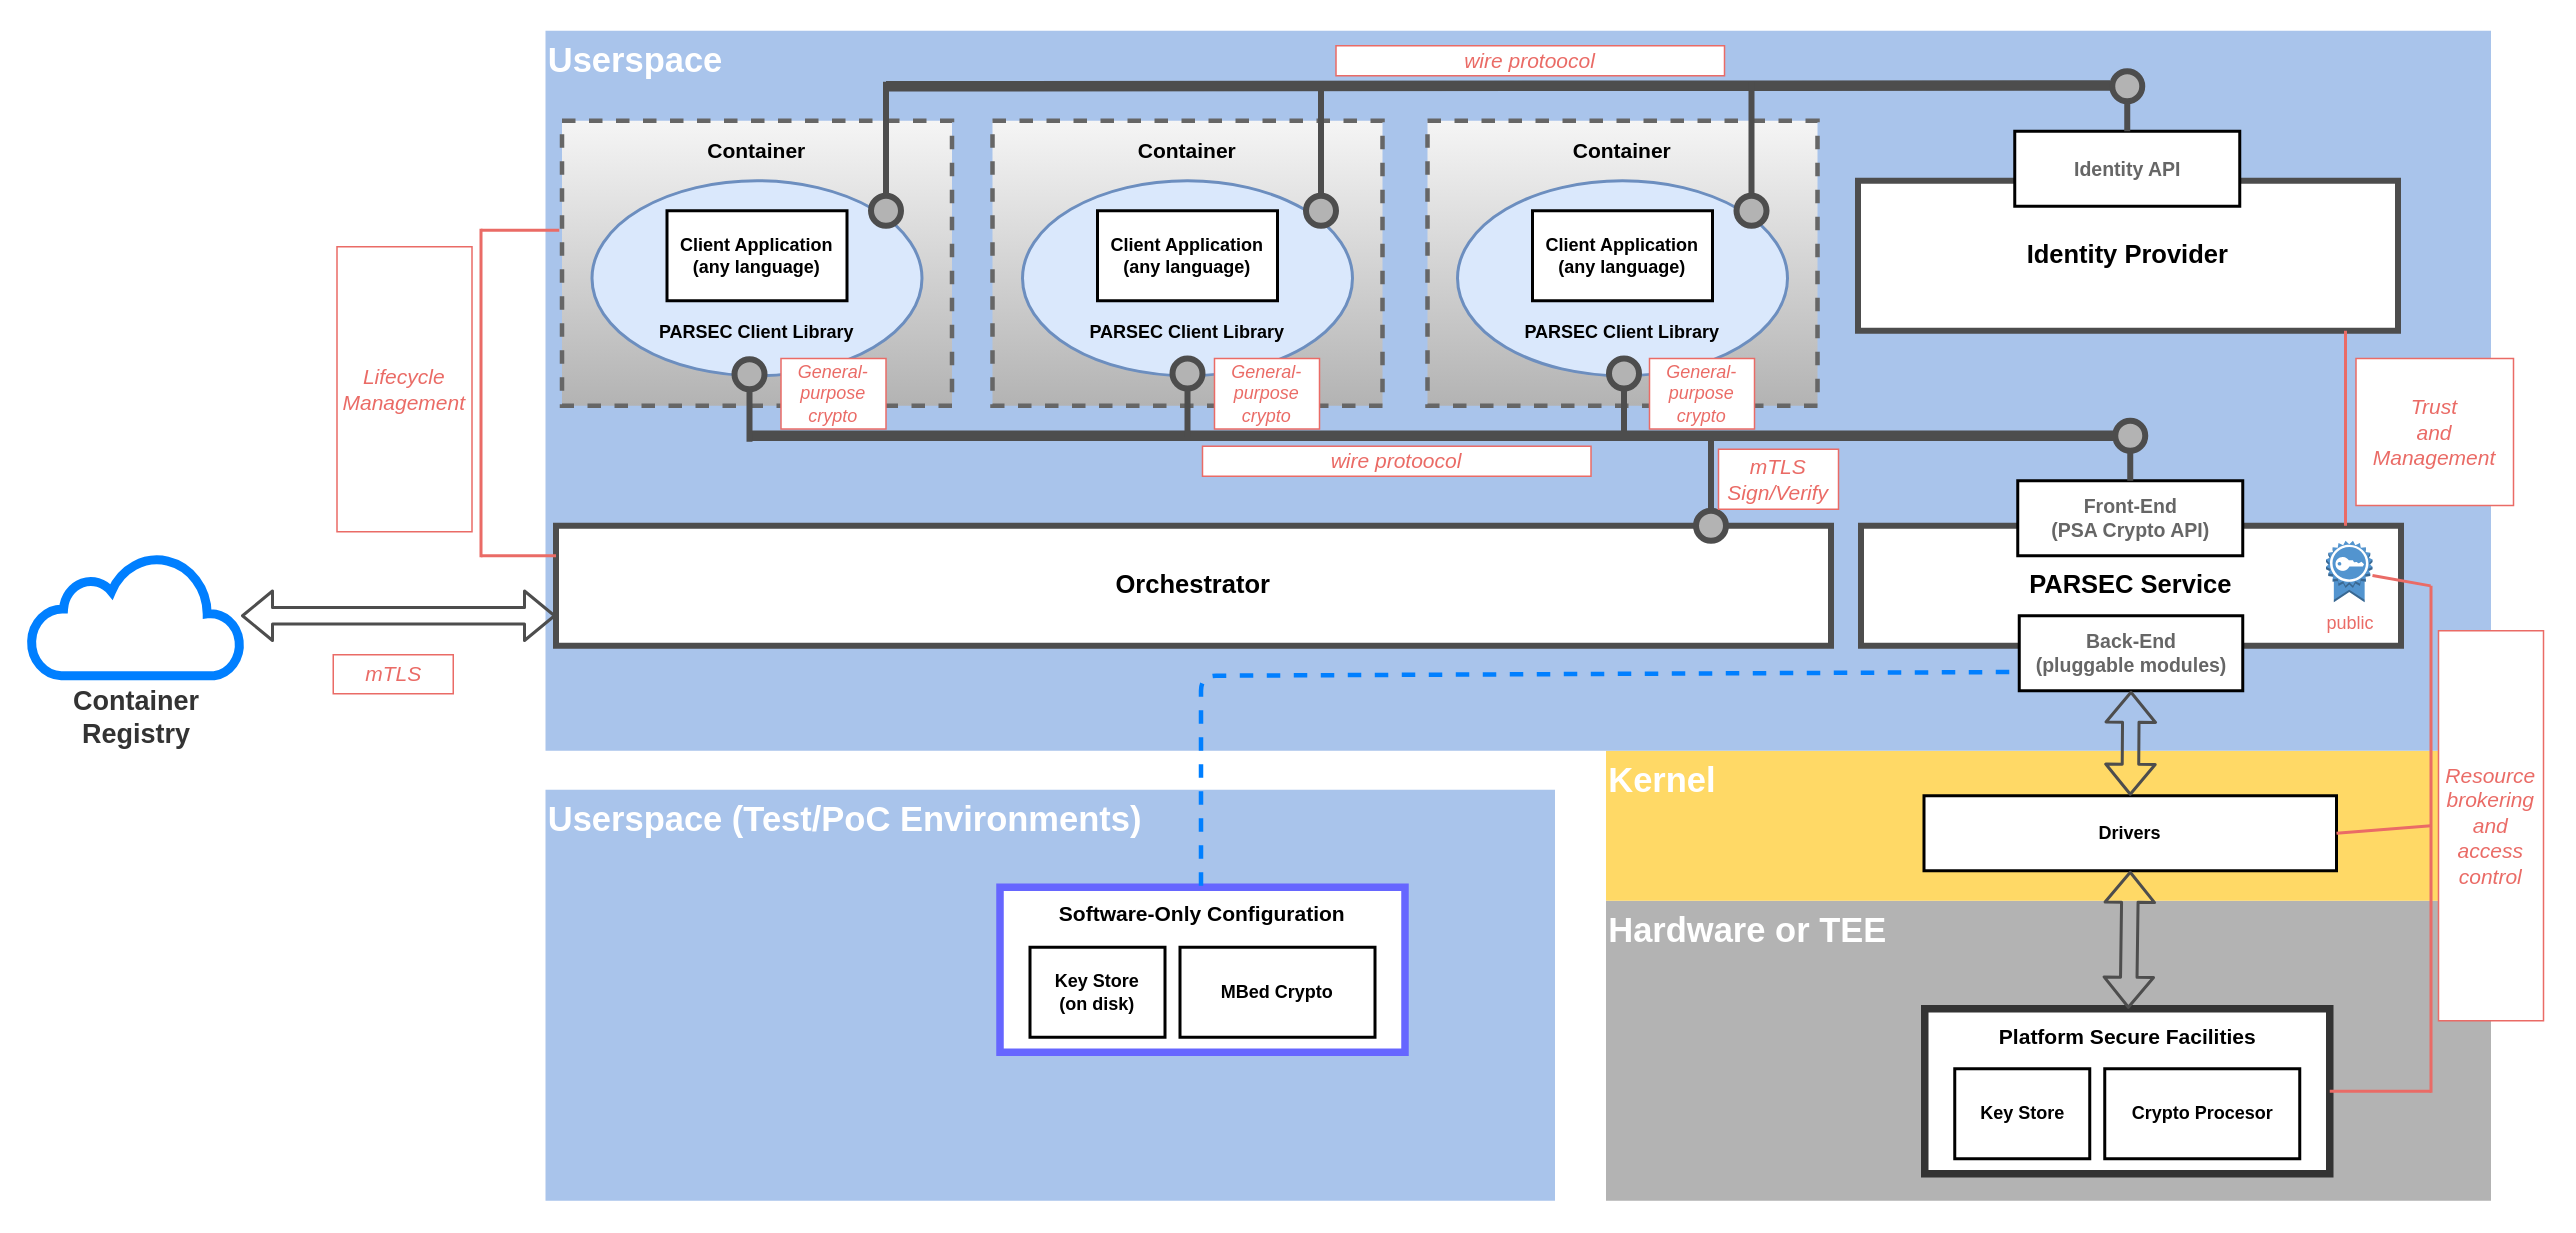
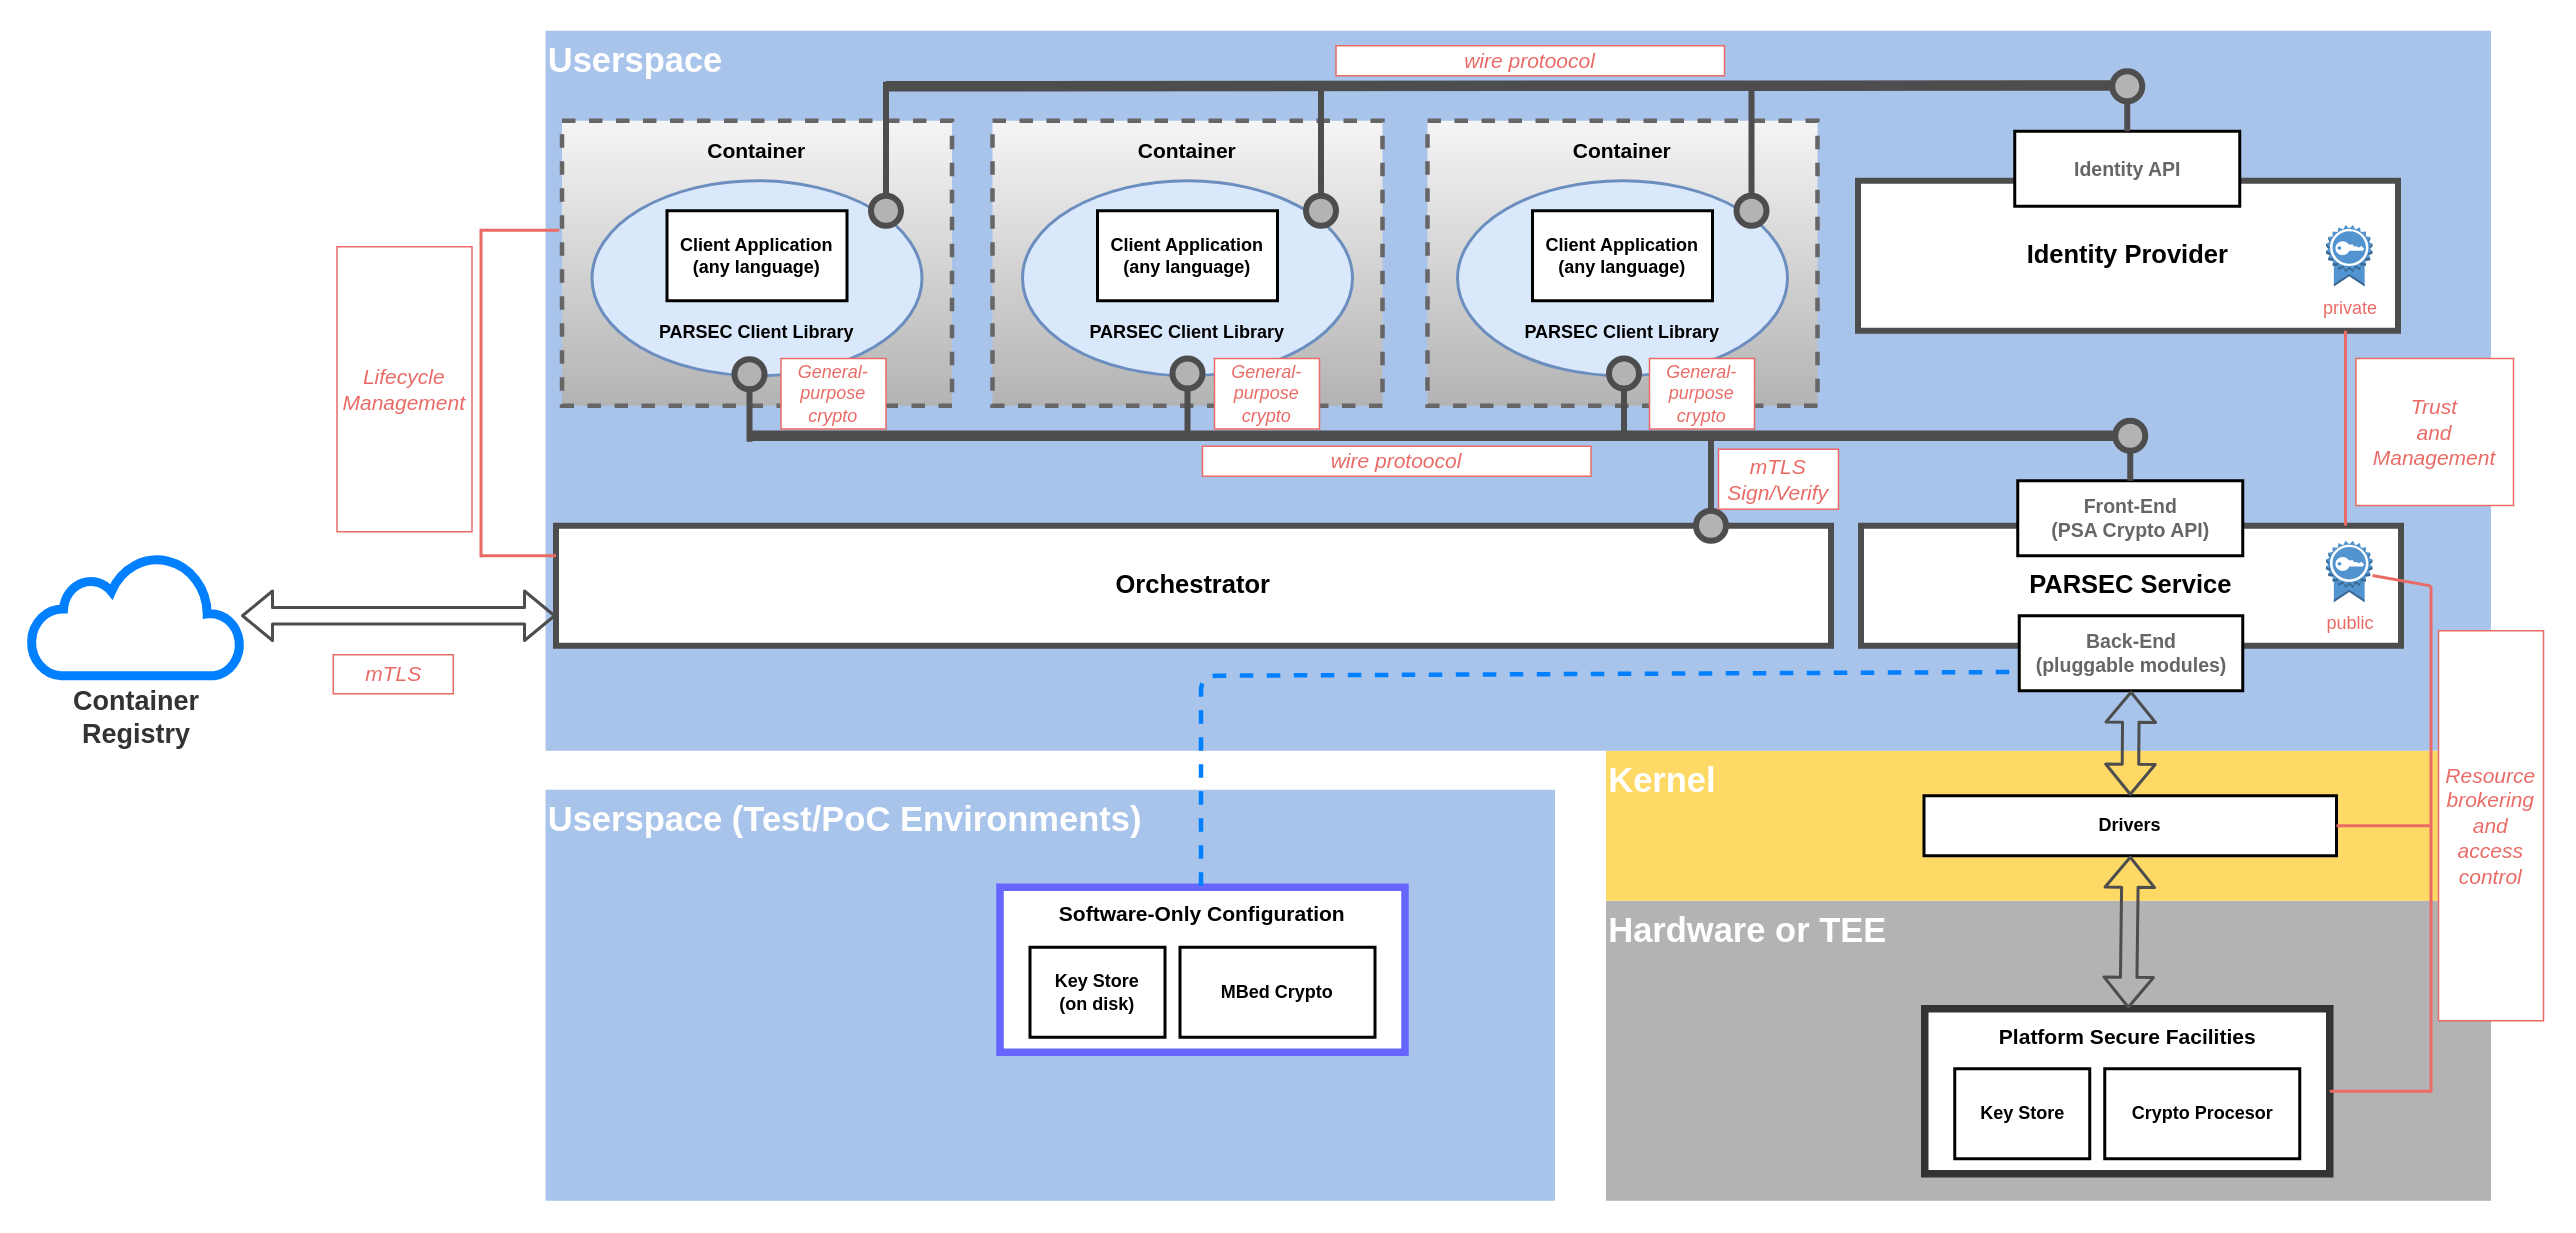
none -> (2349, 256)
(2130, 833) -> (2130, 826)
